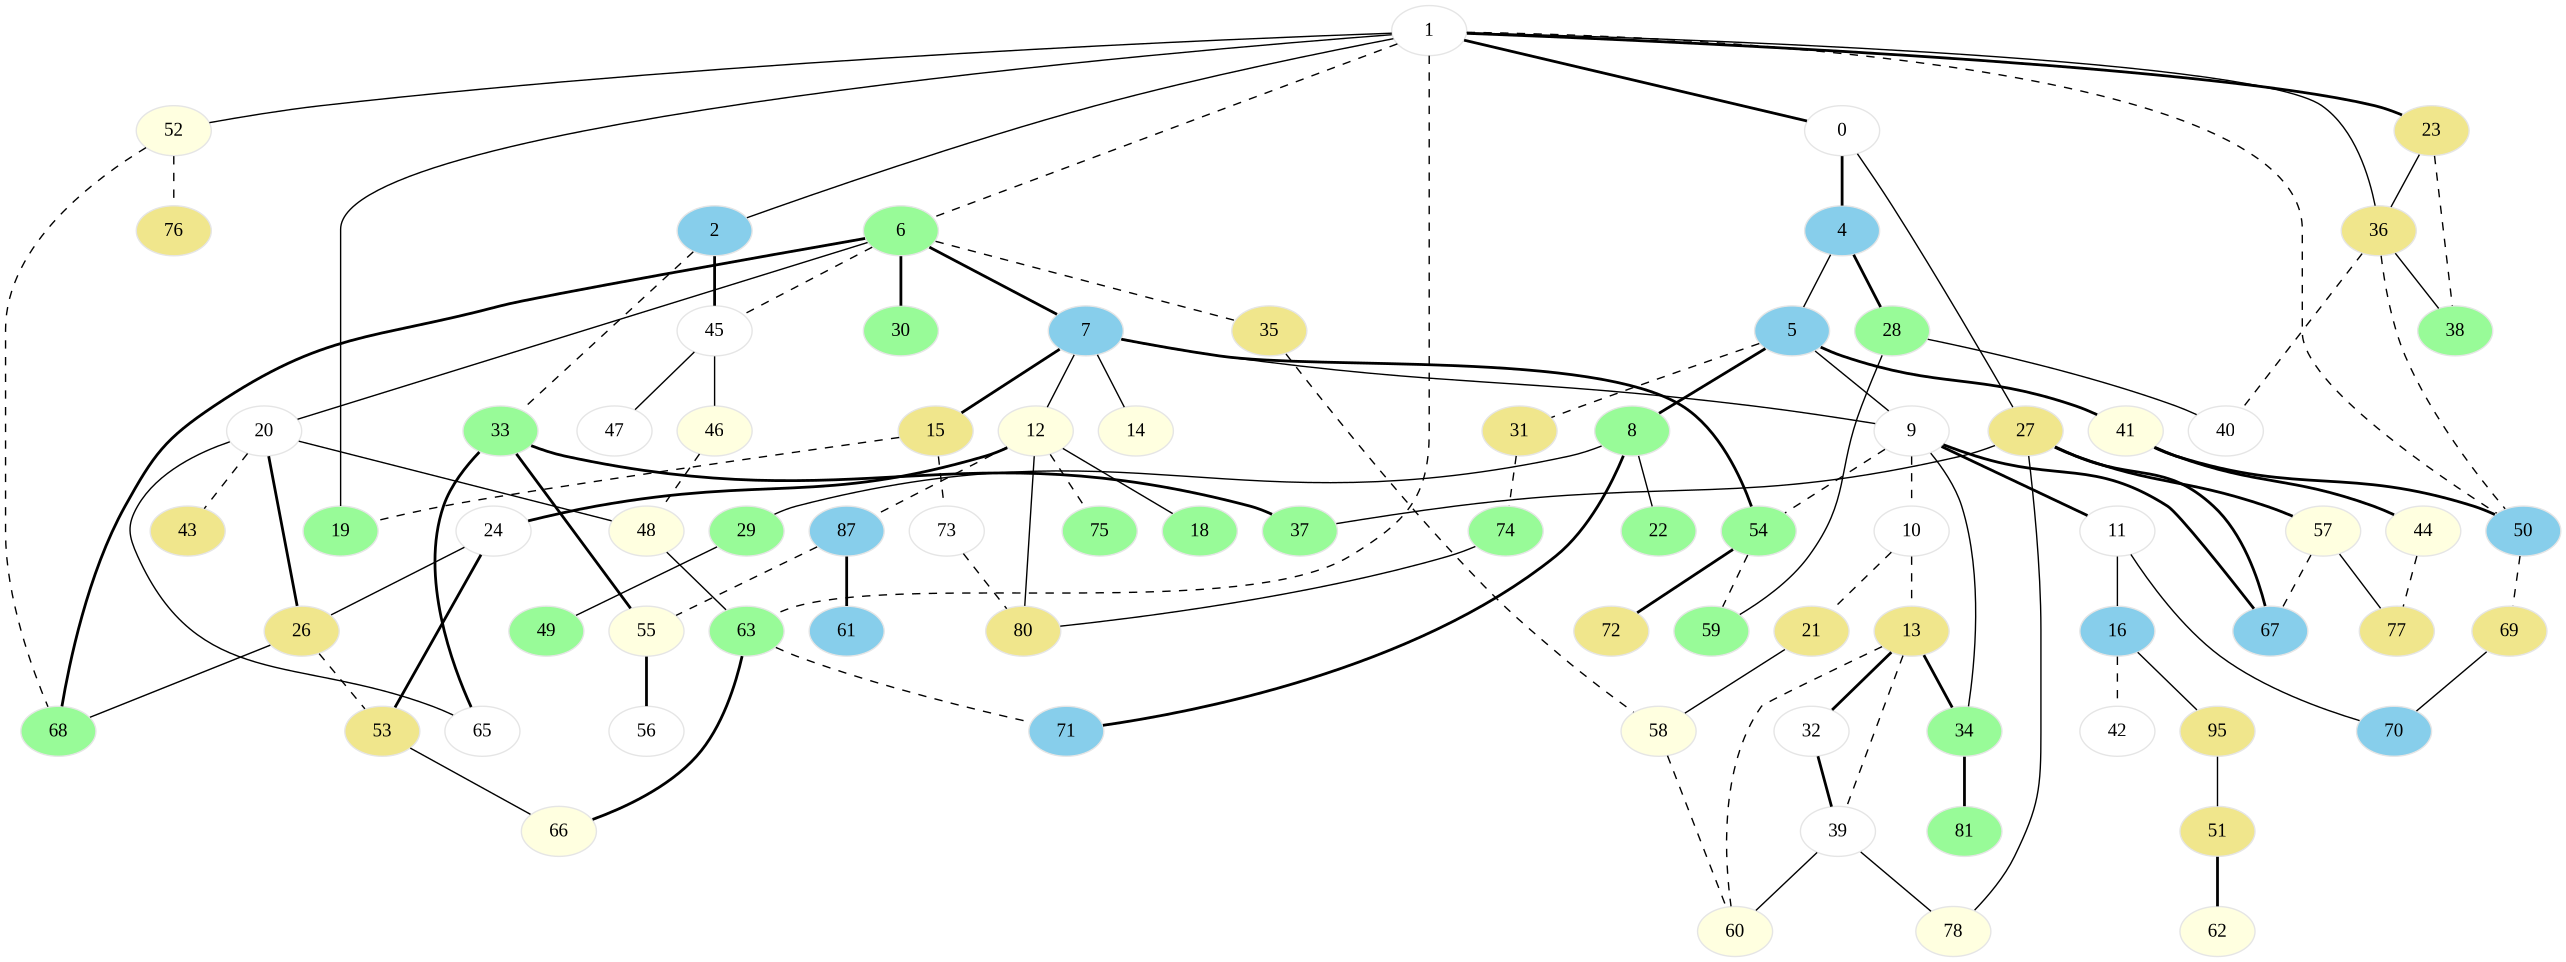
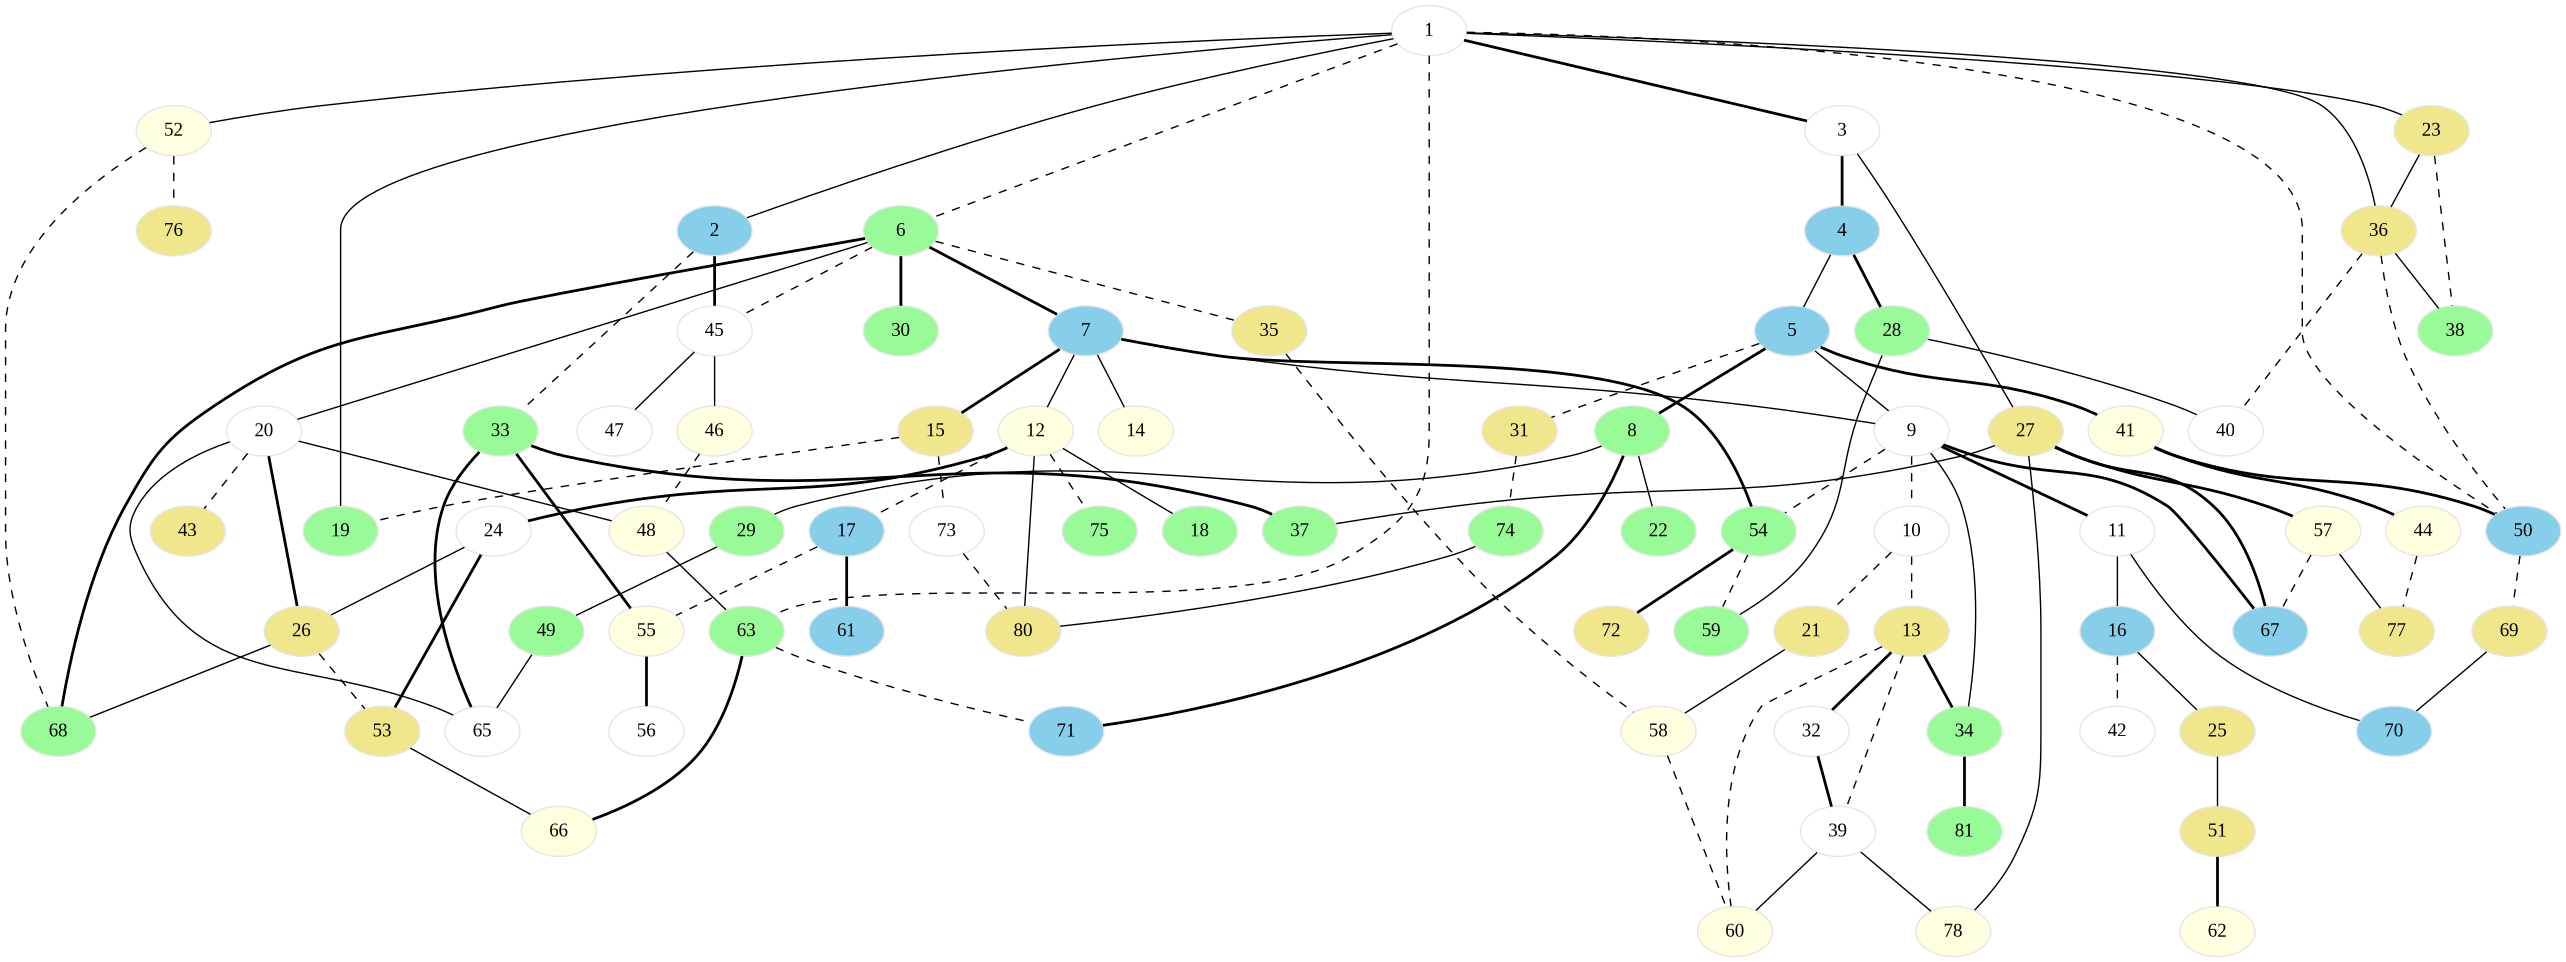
(1936, 57) -> (1936, 57)
(1842, 131) -> (1842, 131)
(847, 531) -> (847, 531)
none -> (514, 681)
(2217, 731) -> (2217, 731)
